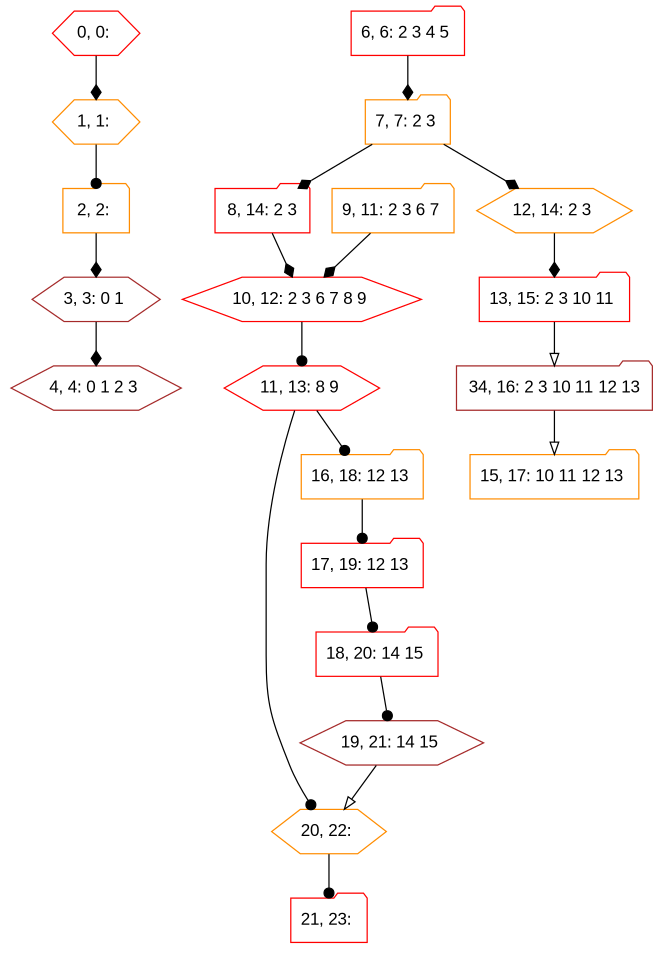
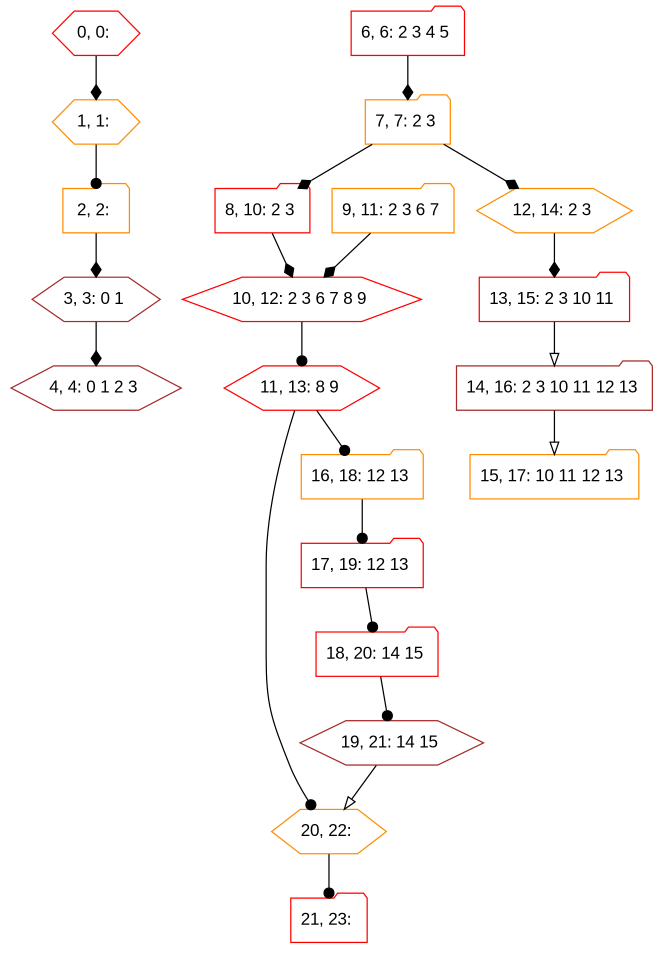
(262, 211) -> (262, 211)
(554, 388) -> (554, 388)
